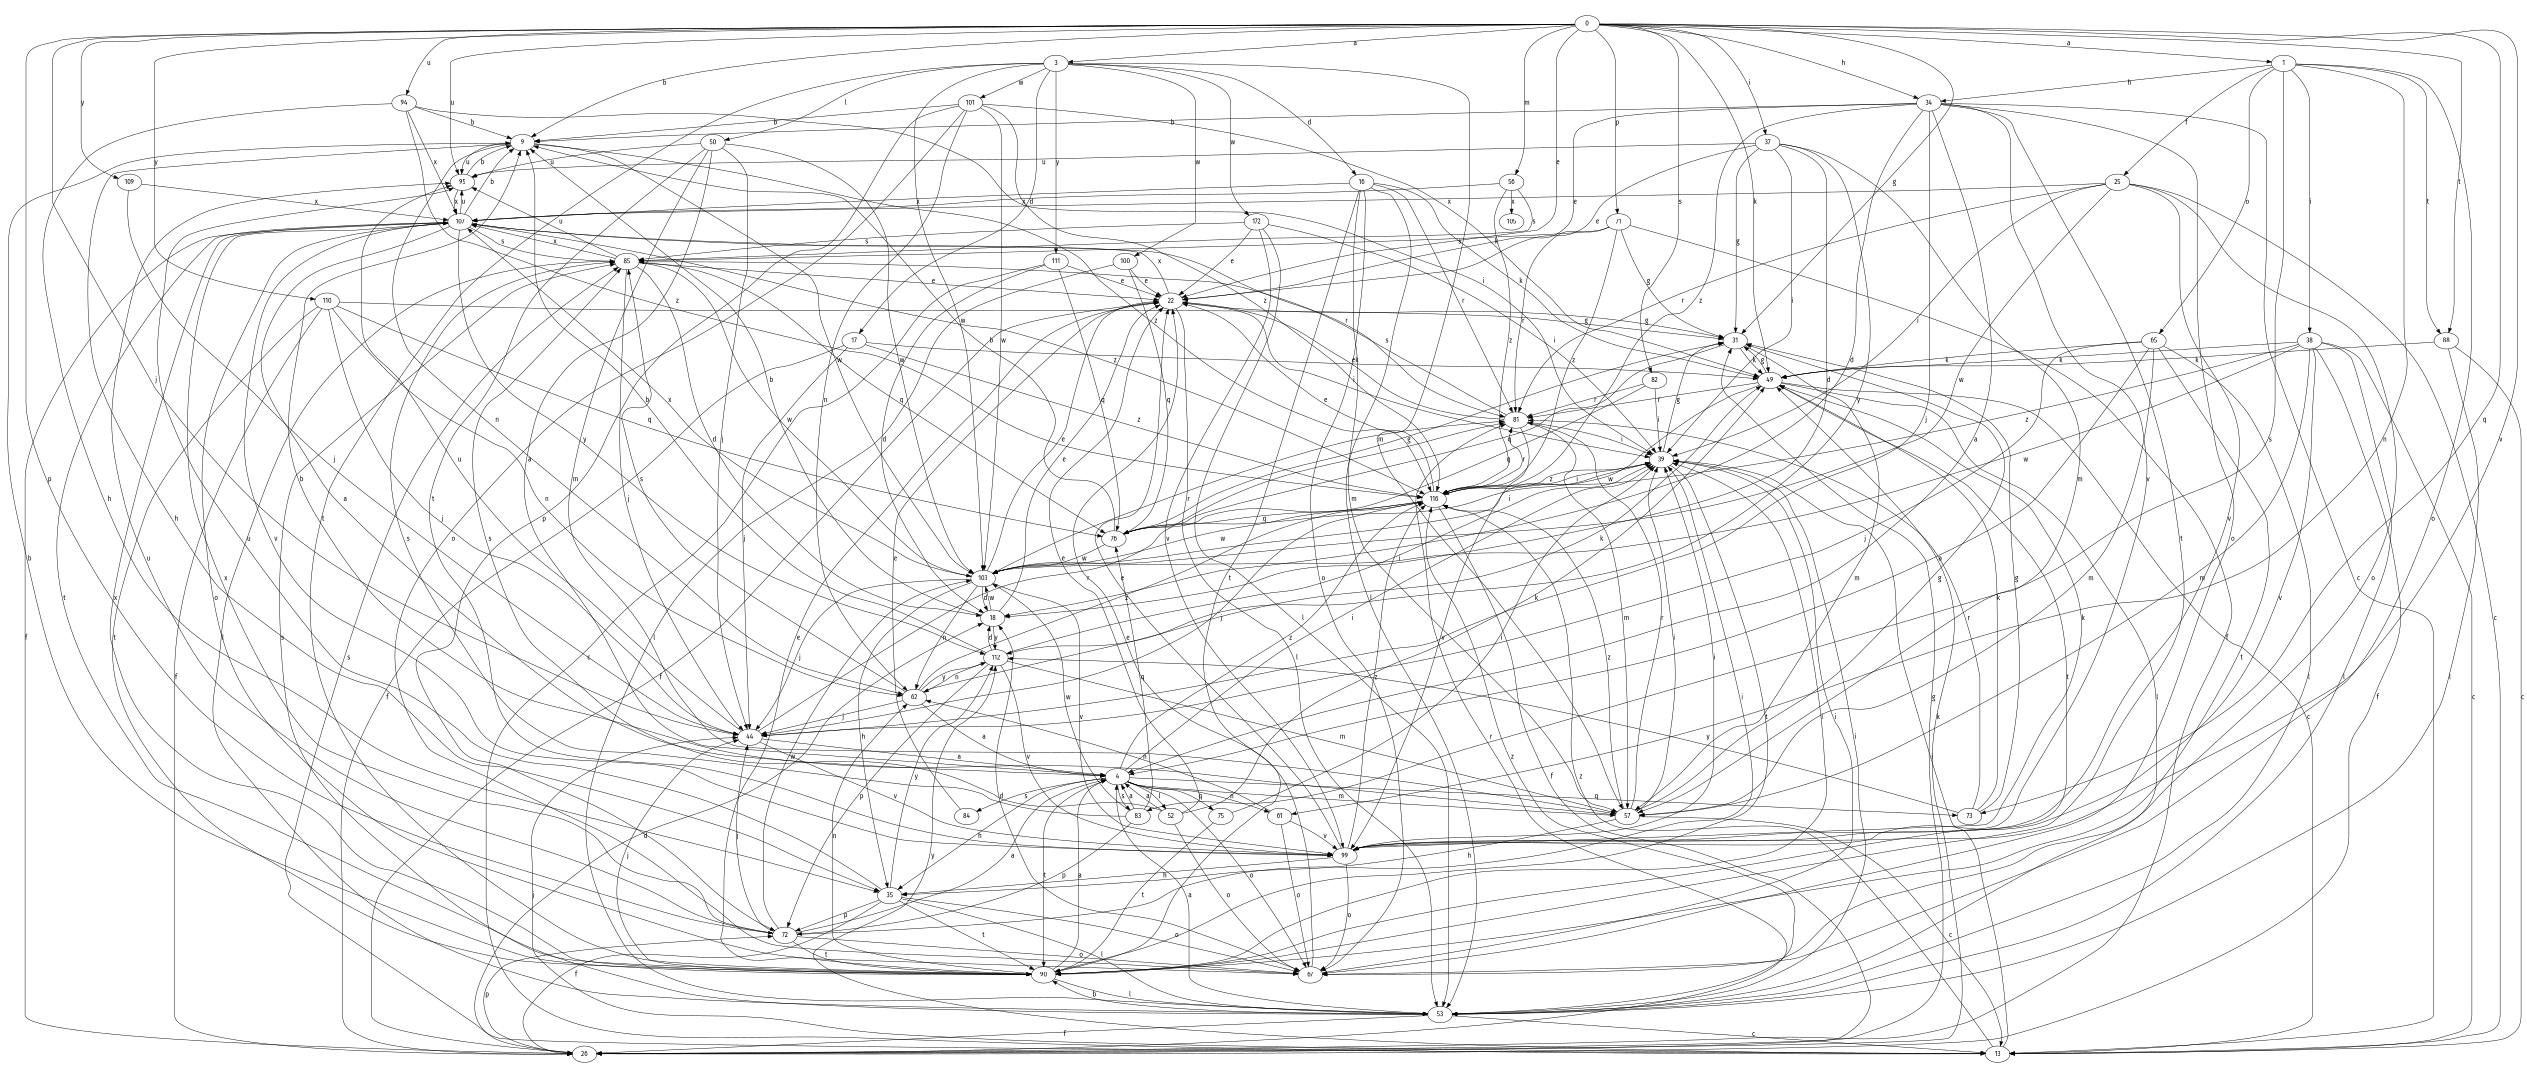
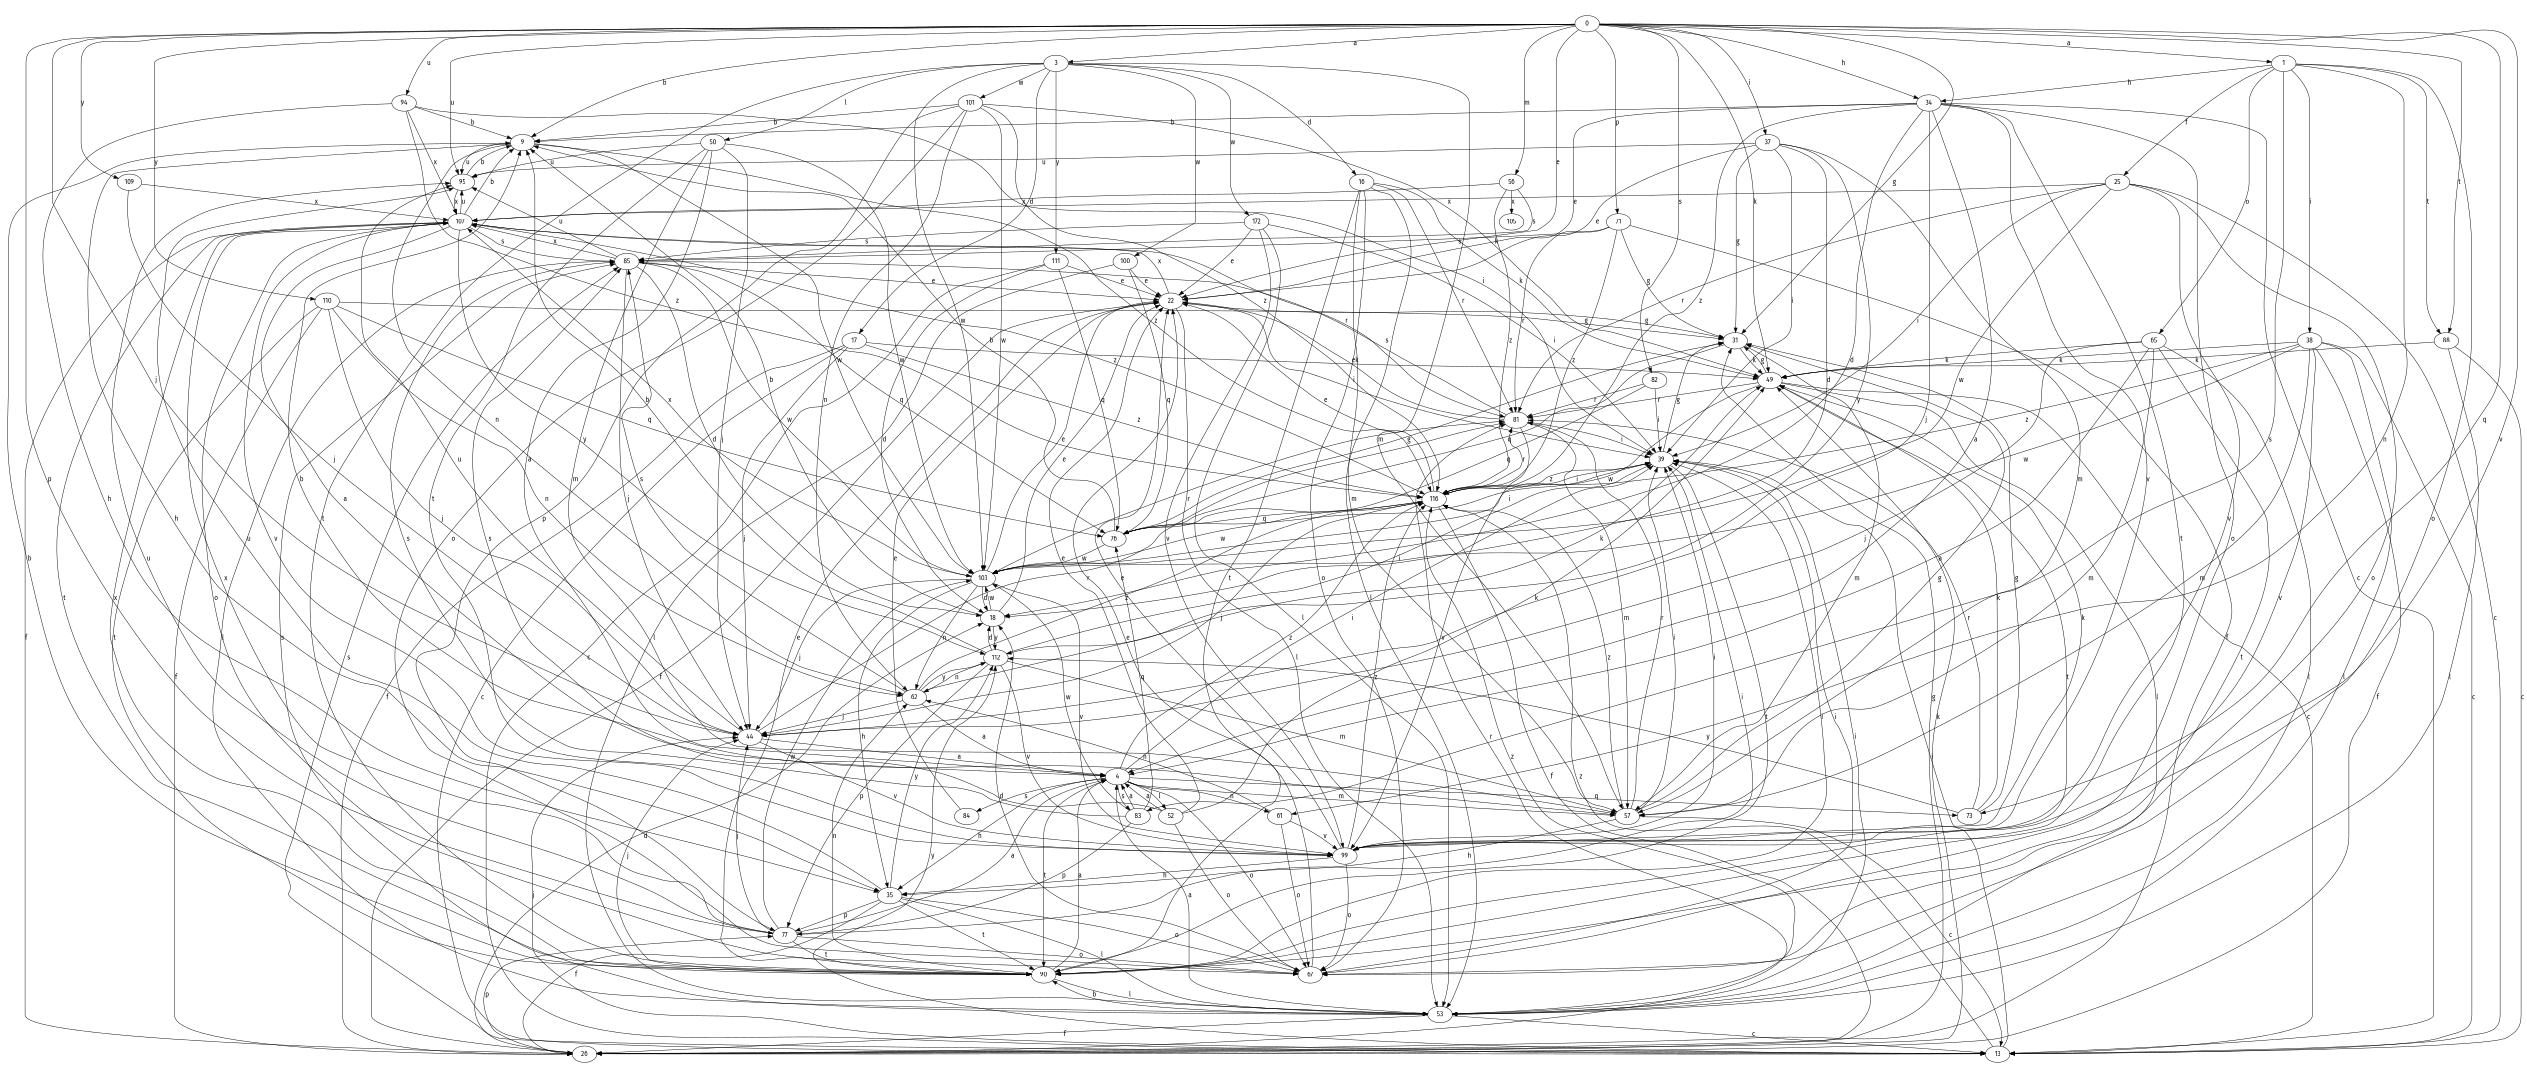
(913, 199) -> none
(1221, 816) -> none
(785, 935) -> (785, 935)
none -> (804, 1049)
